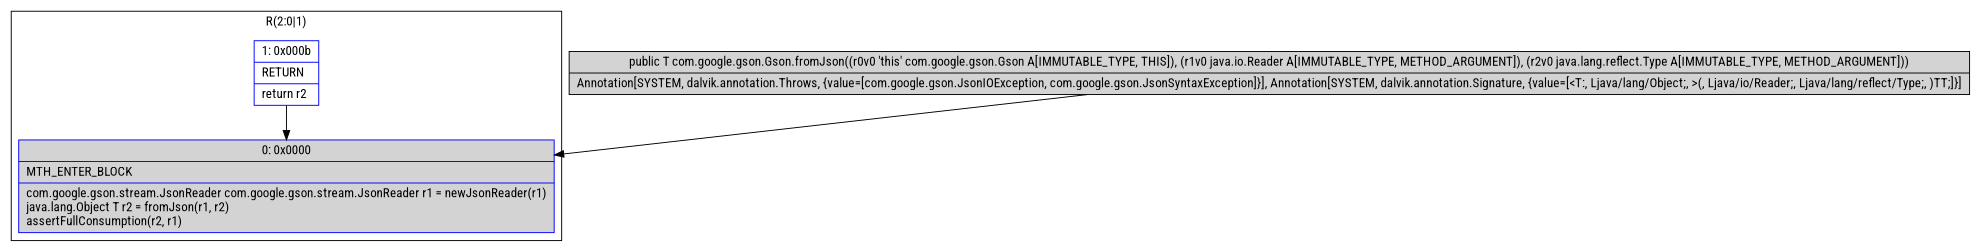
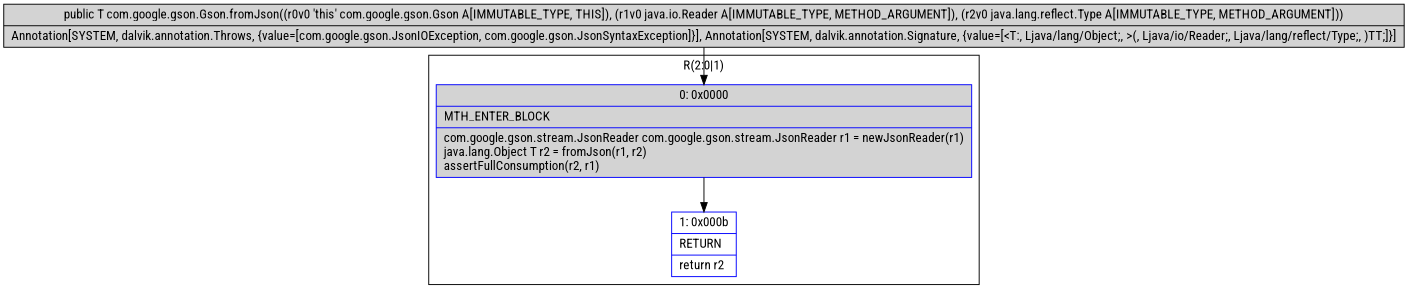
(286, 118) -> (704, 190)
